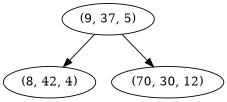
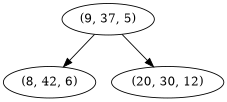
(50, 82) -> (50, 82)
(168, 82) -> (168, 82)
